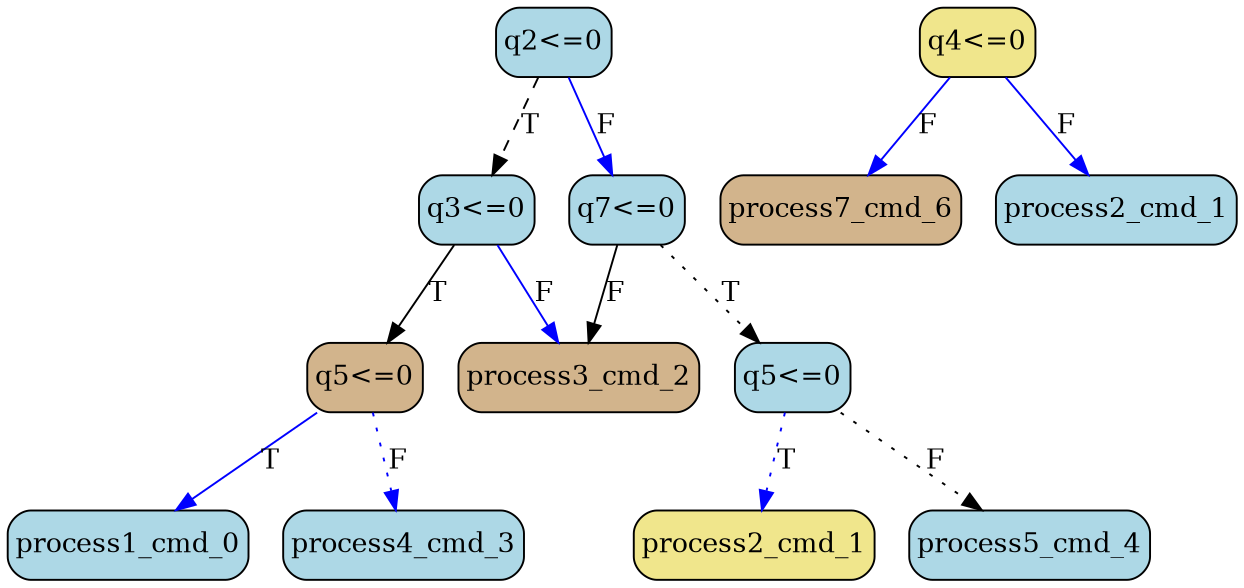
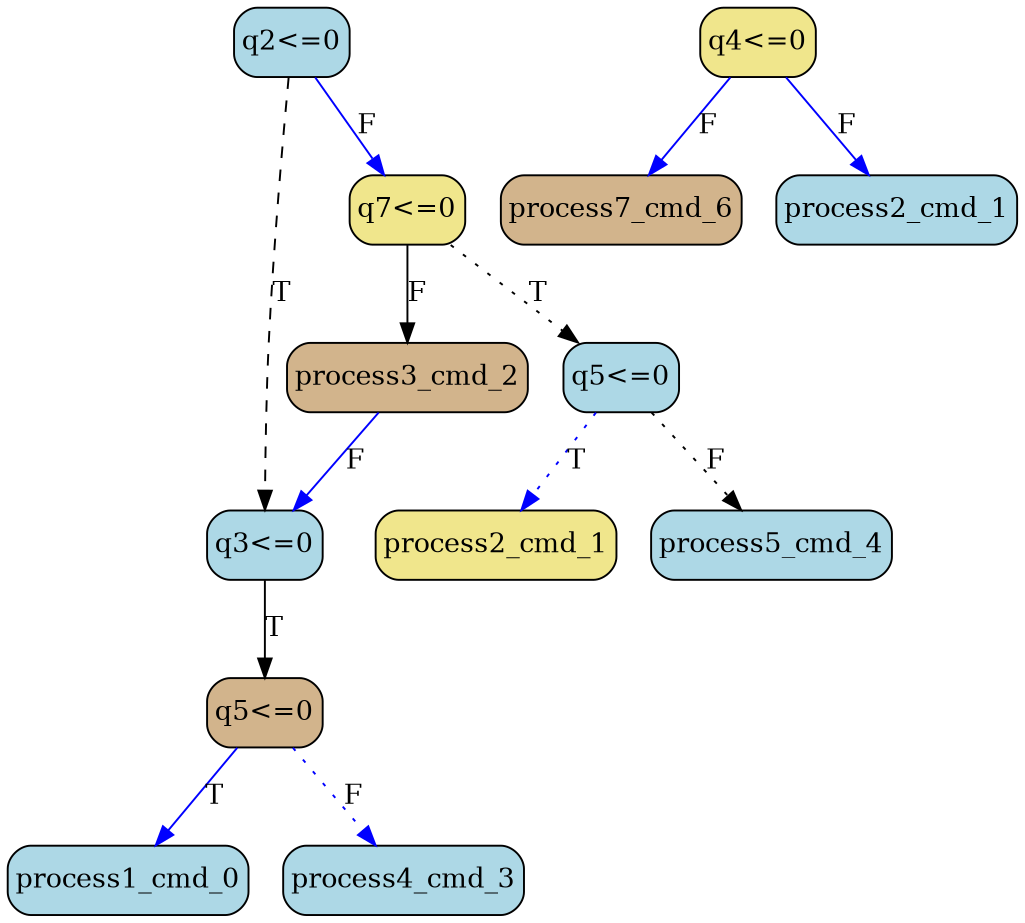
(627, 210) -> (407, 210)
(523, 286) -> (343, 454)
